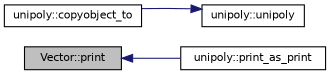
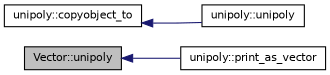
(166, 8) -> (178, 23)
(73, 58) -> (73, 58)
(253, 58) -> (253, 58)
